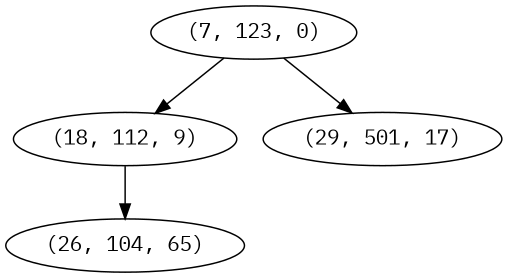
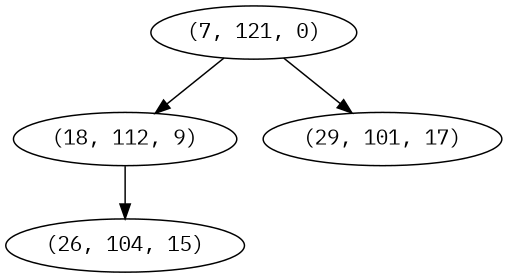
(254, 33) -> (254, 33)
(382, 139) -> (382, 139)
(125, 246) -> (125, 246)
